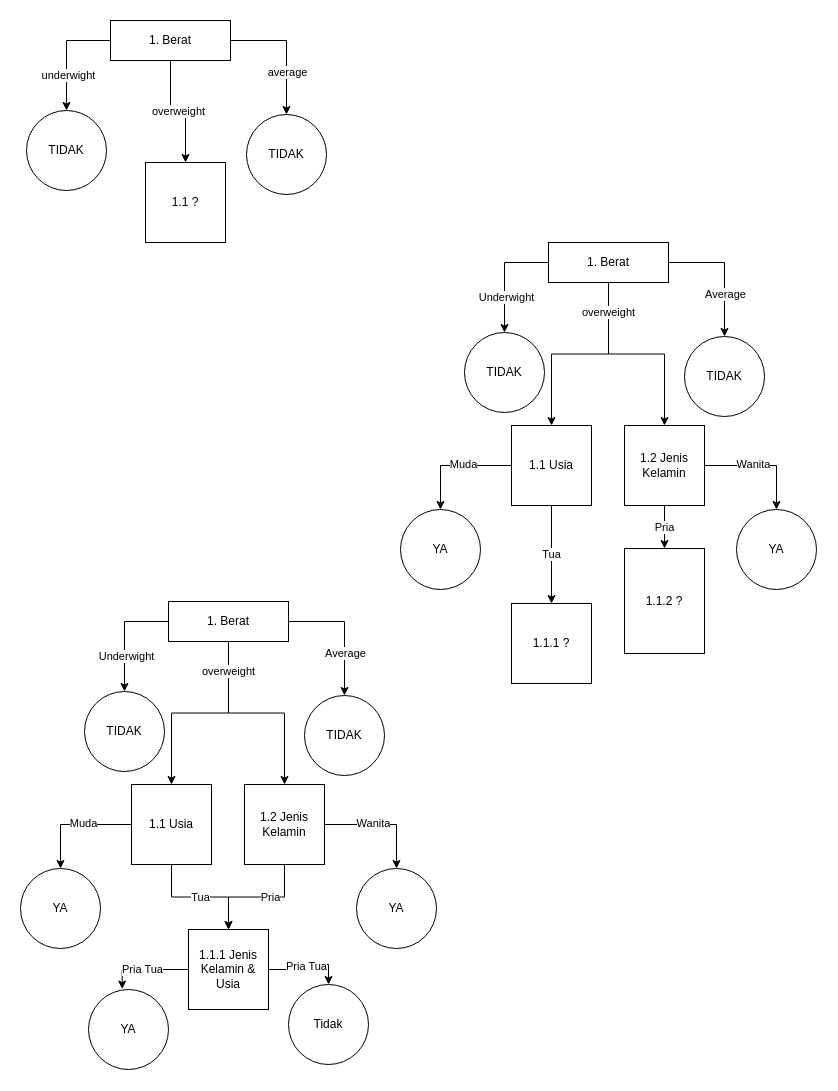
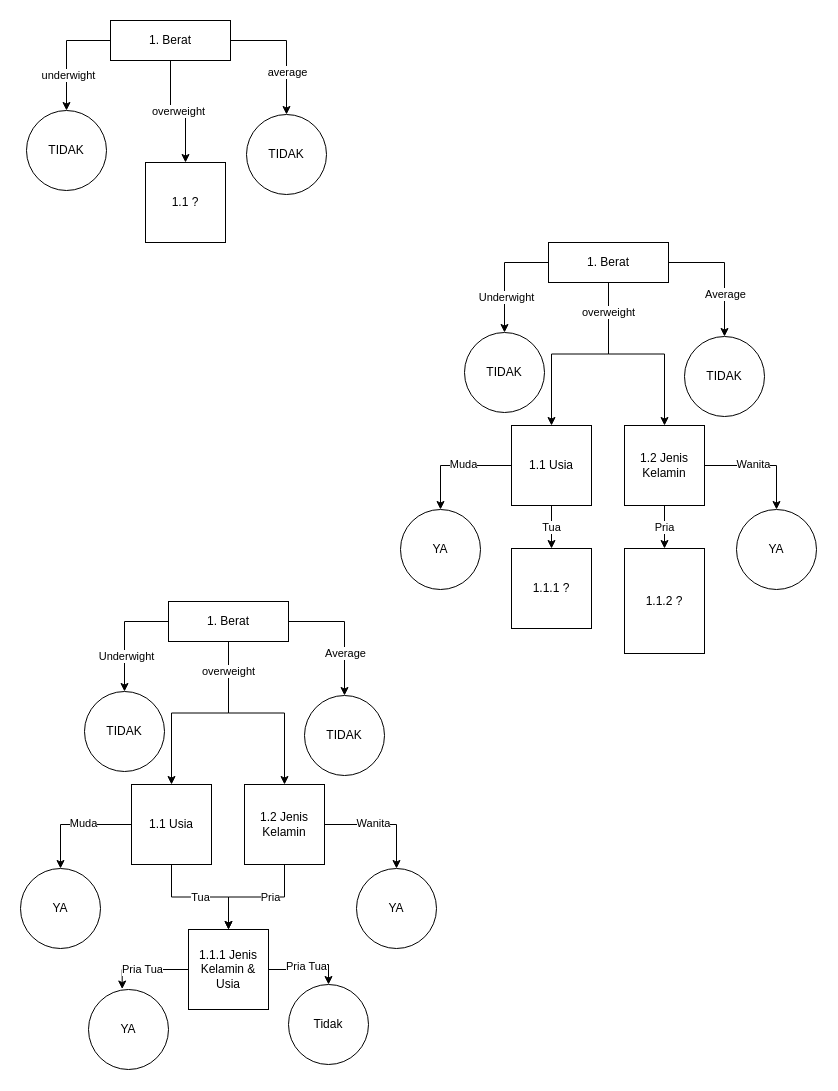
(552, 644) -> (552, 589)
